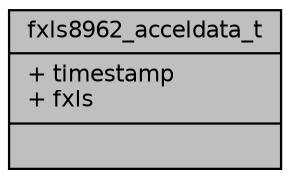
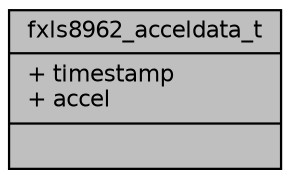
(61, 100) -> (69, 100)
